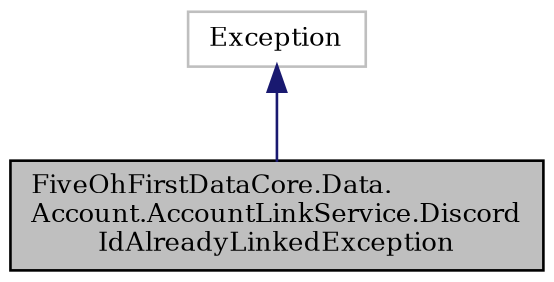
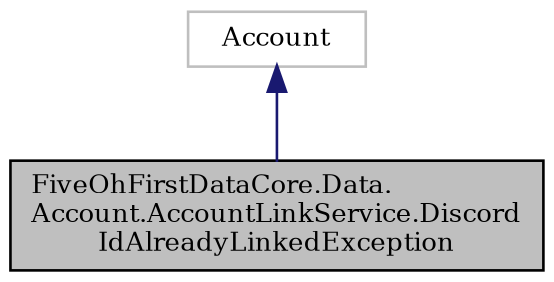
(277, 39) -> (277, 39)
